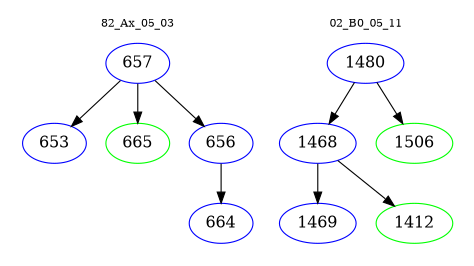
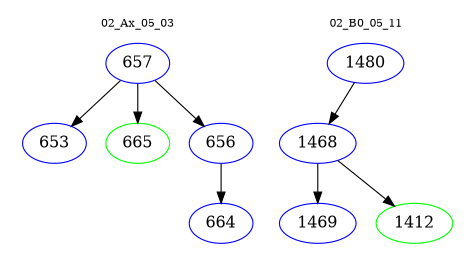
(138, 24) -> (138, 24)
(414, 143) -> none
